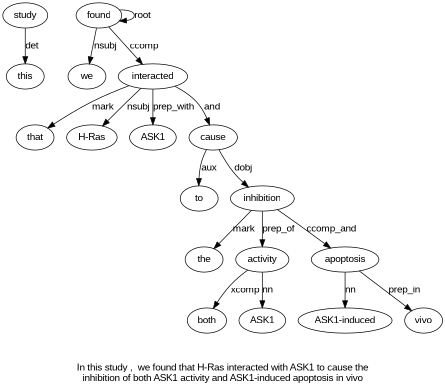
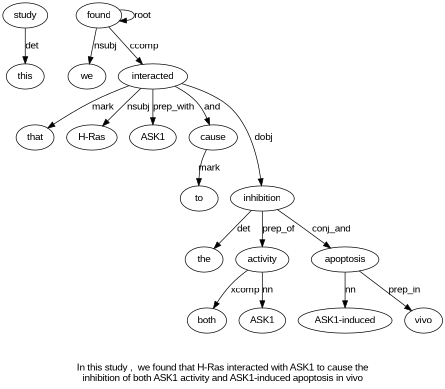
(230, 167) -> (238, 117)
(209, 168) -> (209, 168)
(244, 229) -> (244, 229)
(331, 229) -> (331, 229)
